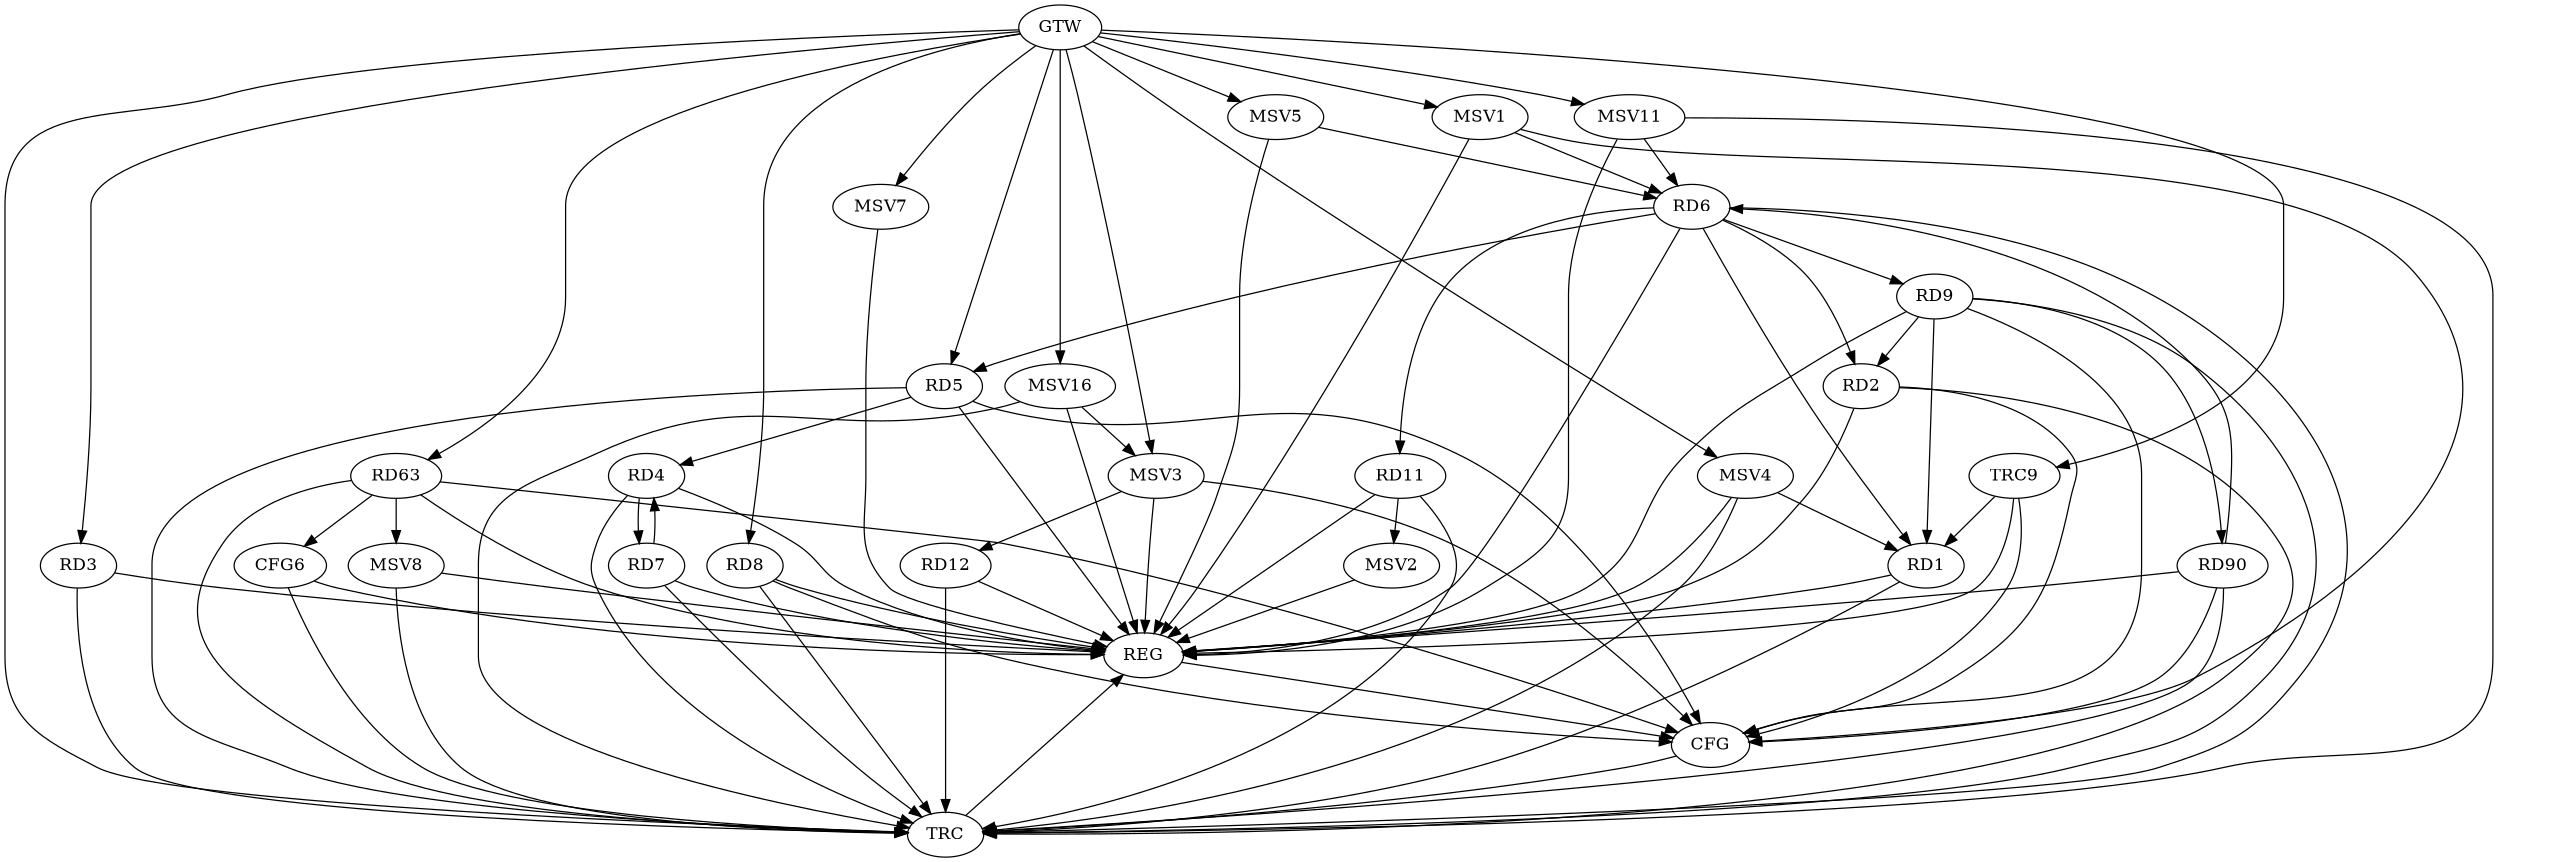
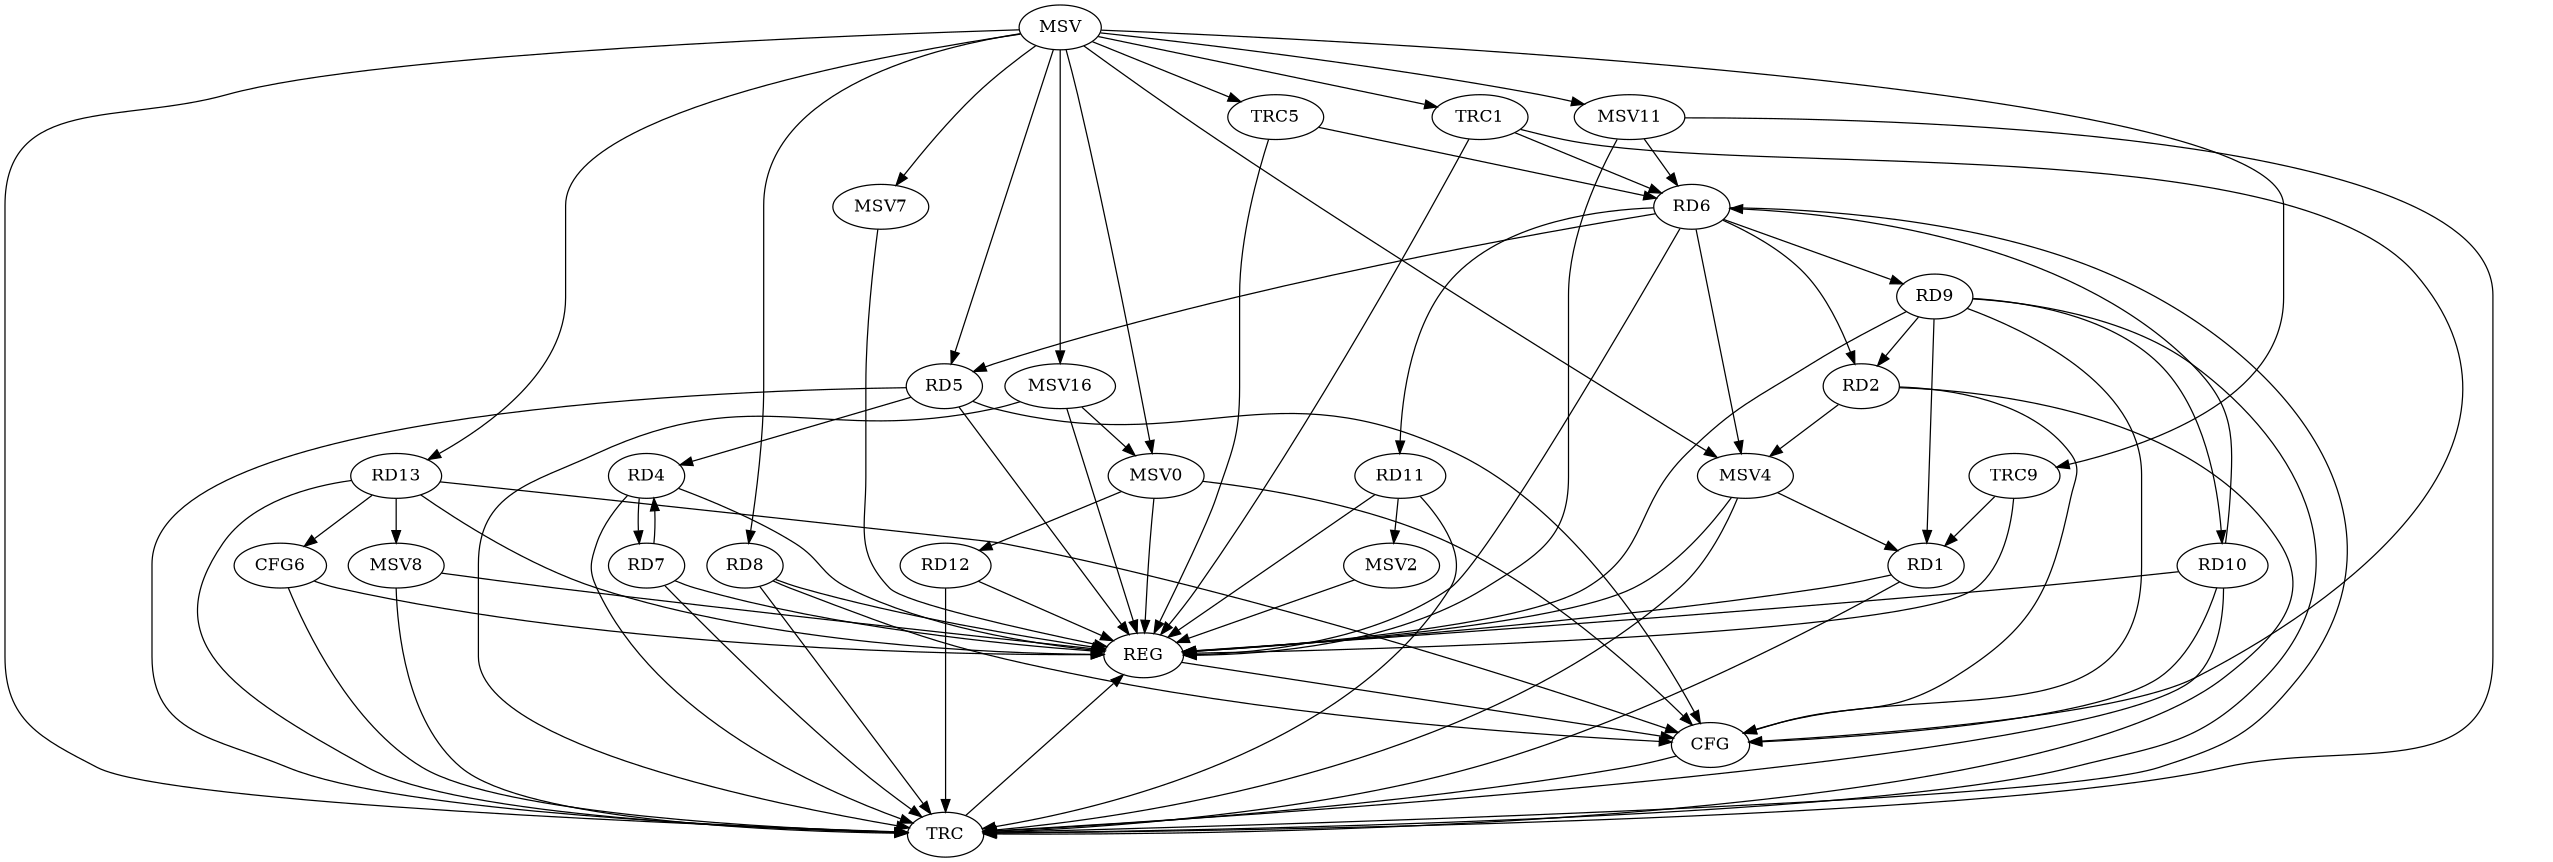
(1060, 27) -> (1060, 27)
(1276, 117) -> (1276, 117)
(1480, 117) -> (1480, 117)
(1796, 386) -> (1717, 335)
(396, 476) -> (396, 476)
(1156, 476) -> (1156, 476)
(78, 566) -> none
(2223, 566) -> (2223, 566)
(1605, 607) -> (1809, 427)
(1936, 658) -> none
